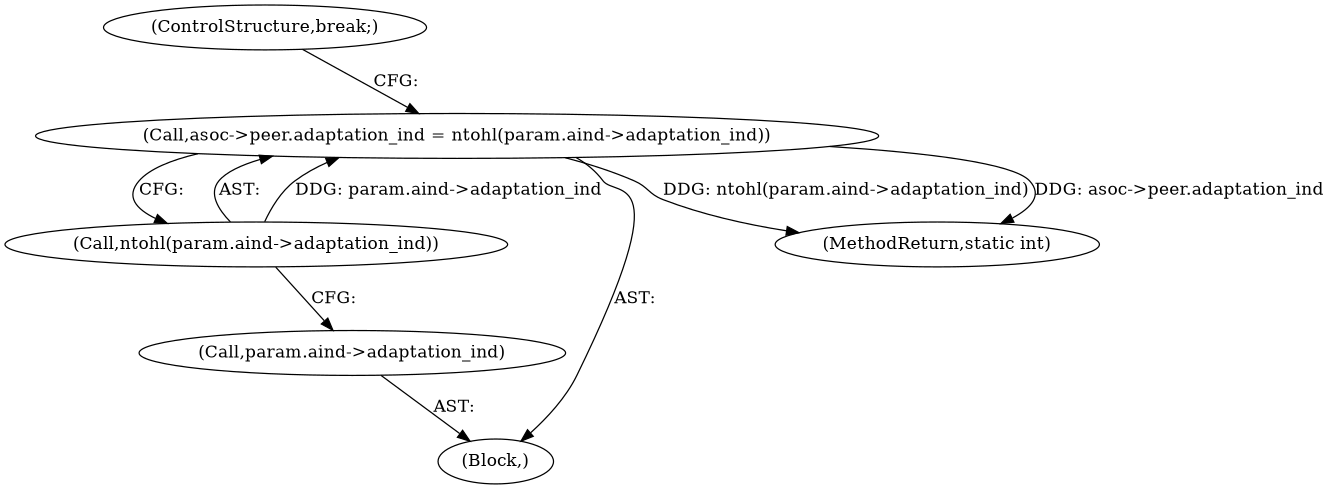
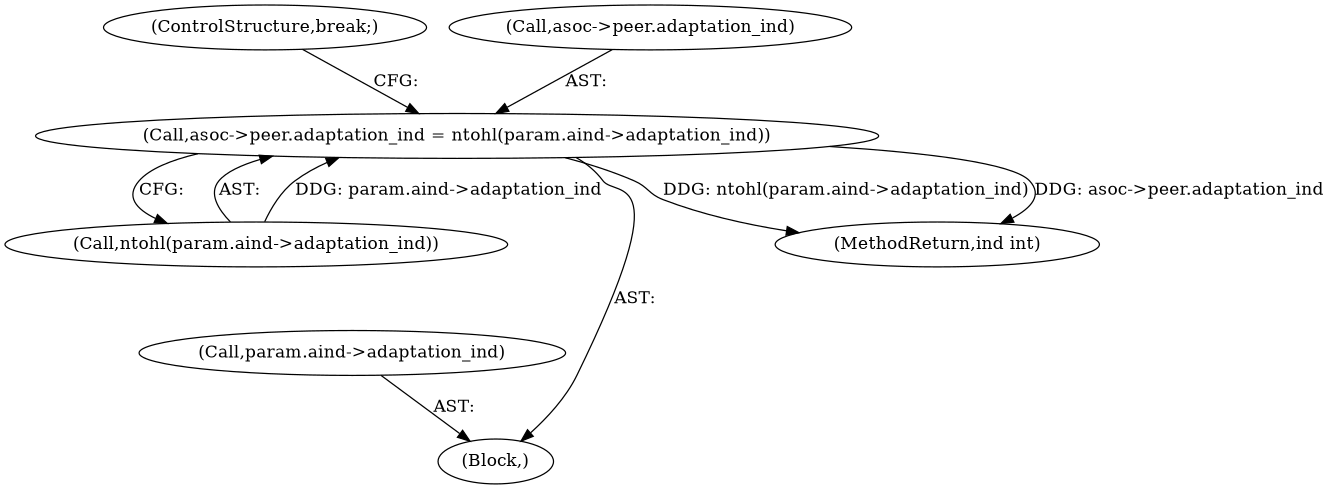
none -> (650, 27)
(937, 244) -> (937, 244)
(300, 294) -> none
